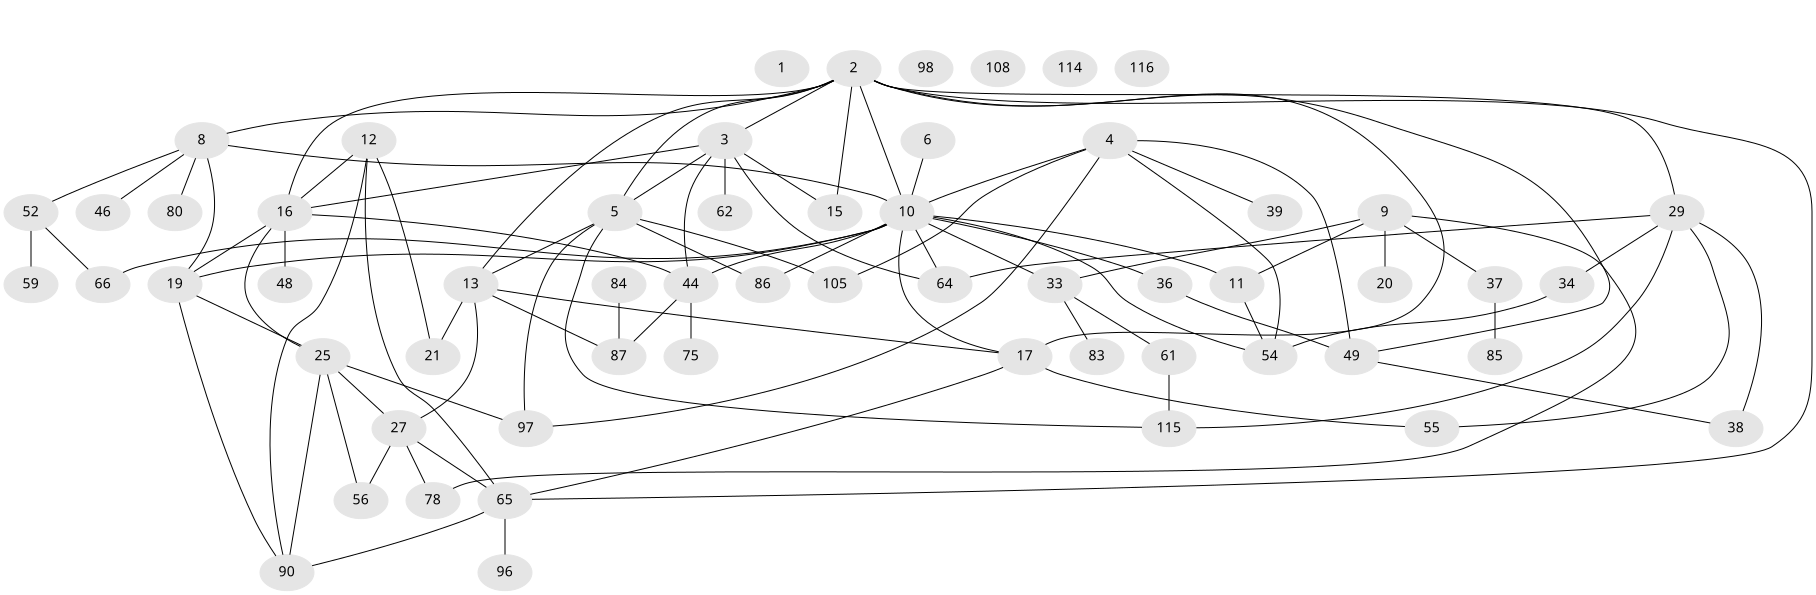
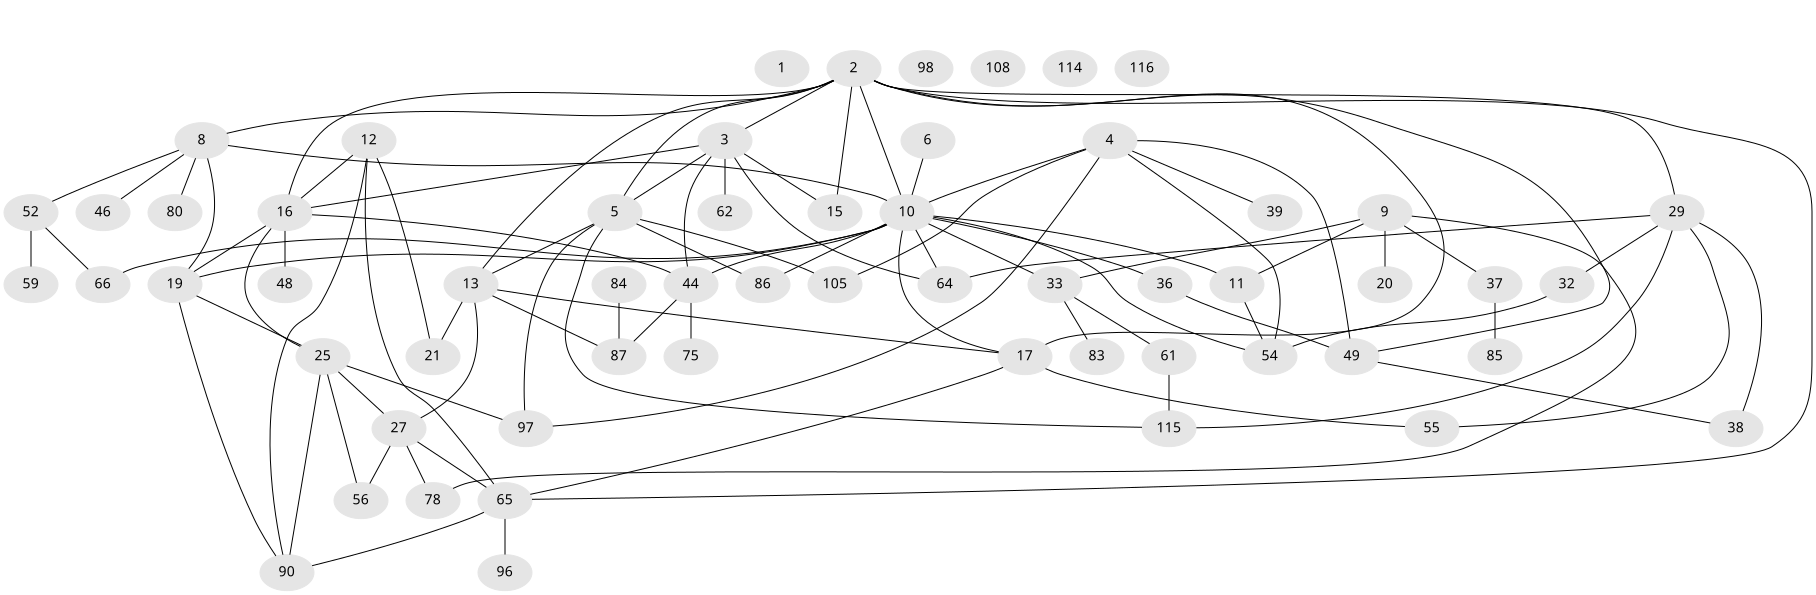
(1567, 285) -> (1567, 285)
